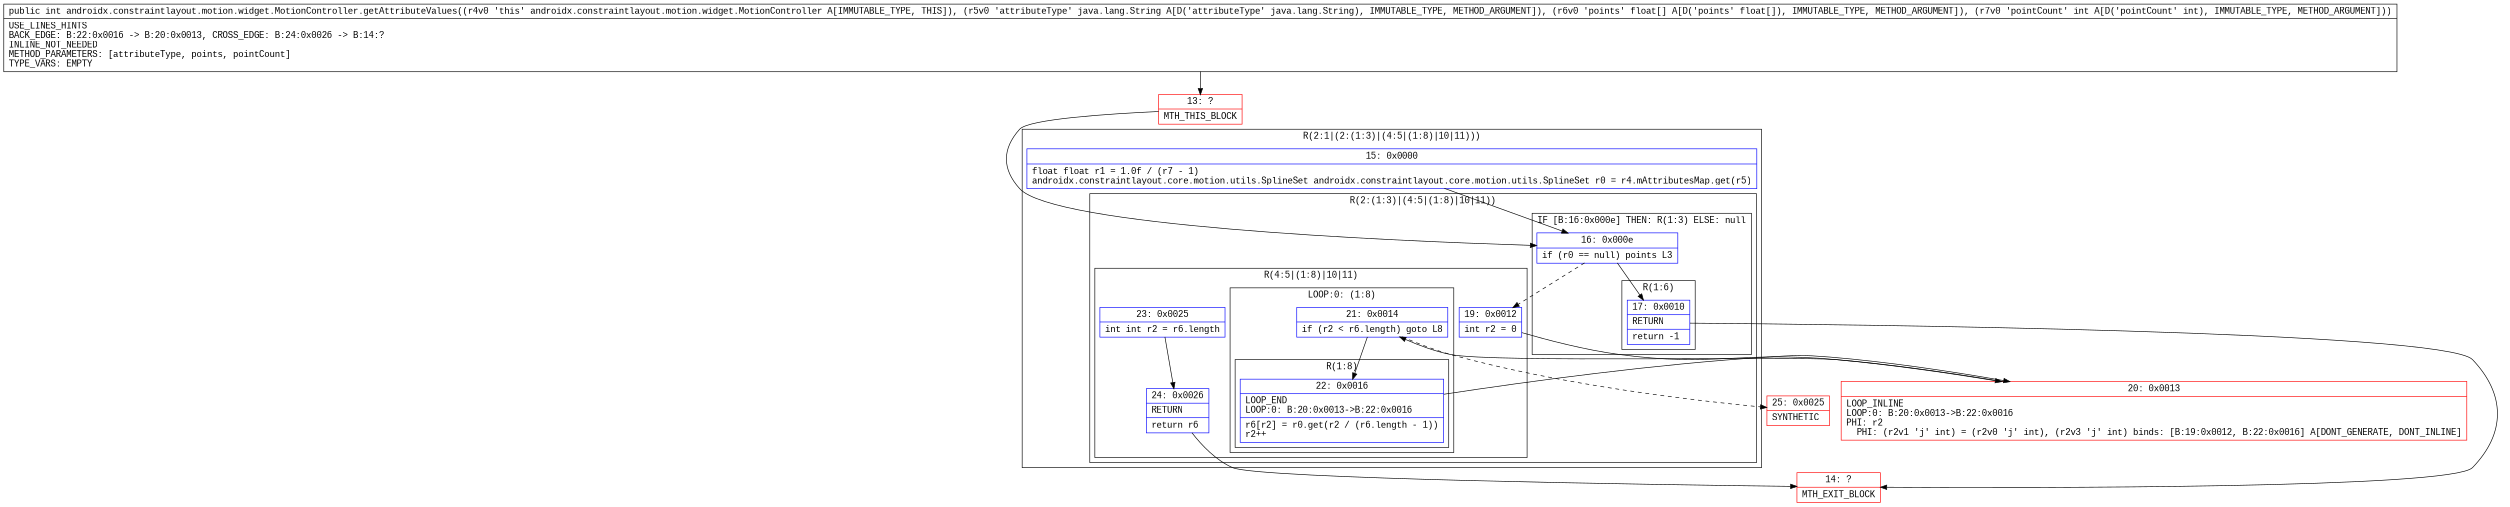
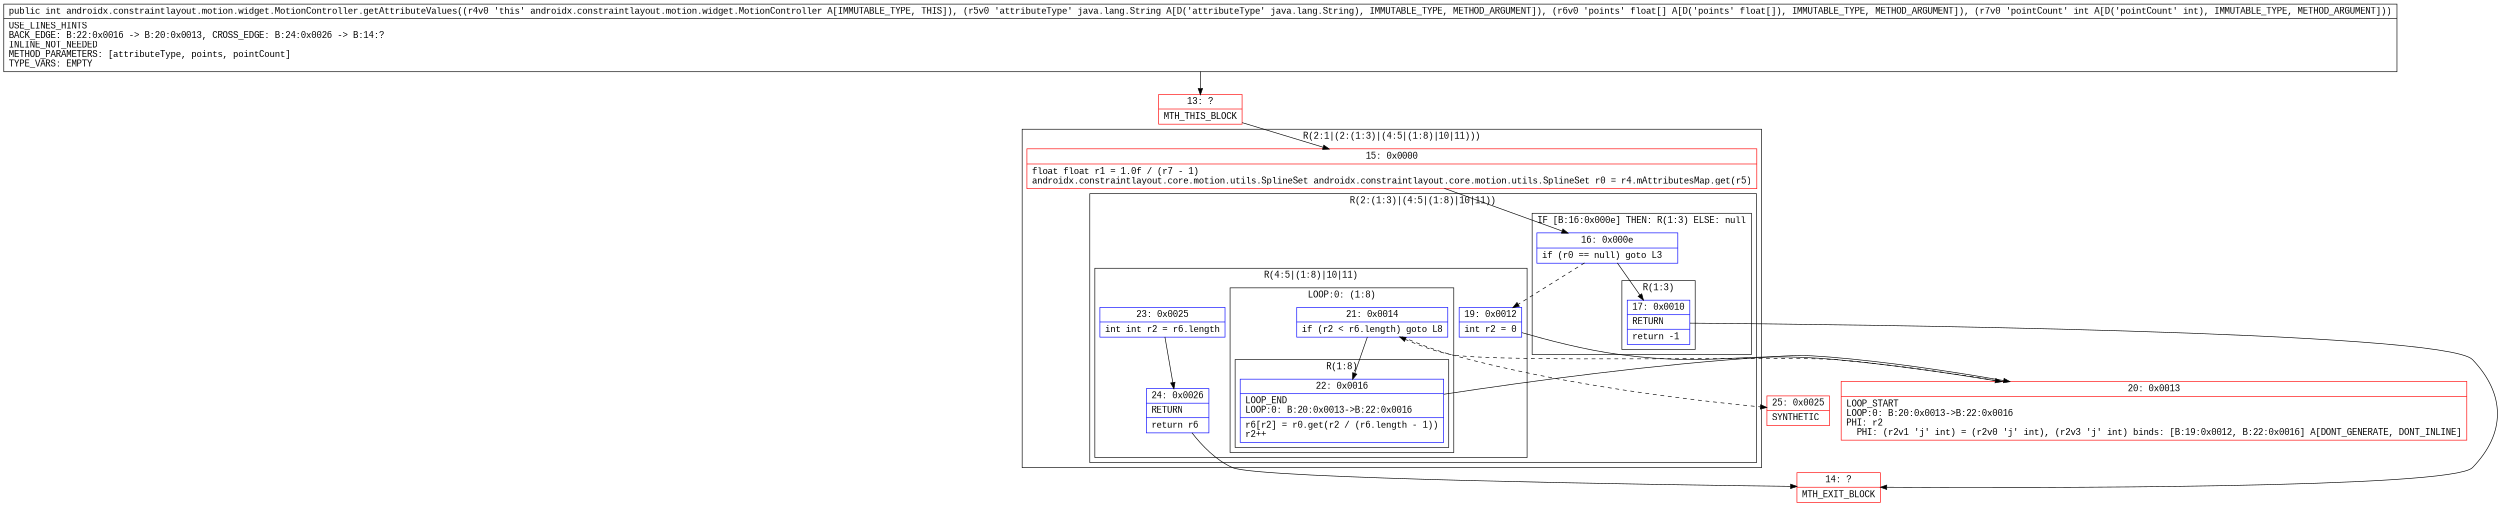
(1392, 169) -> (1392, 169)
(1169, 223) -> (1283, 135)
(1607, 255) -> (1602, 255)
(1659, 288) -> (1659, 288)
(1614, 359) -> (1614, 359)
(1875, 404) -> (1872, 404)
